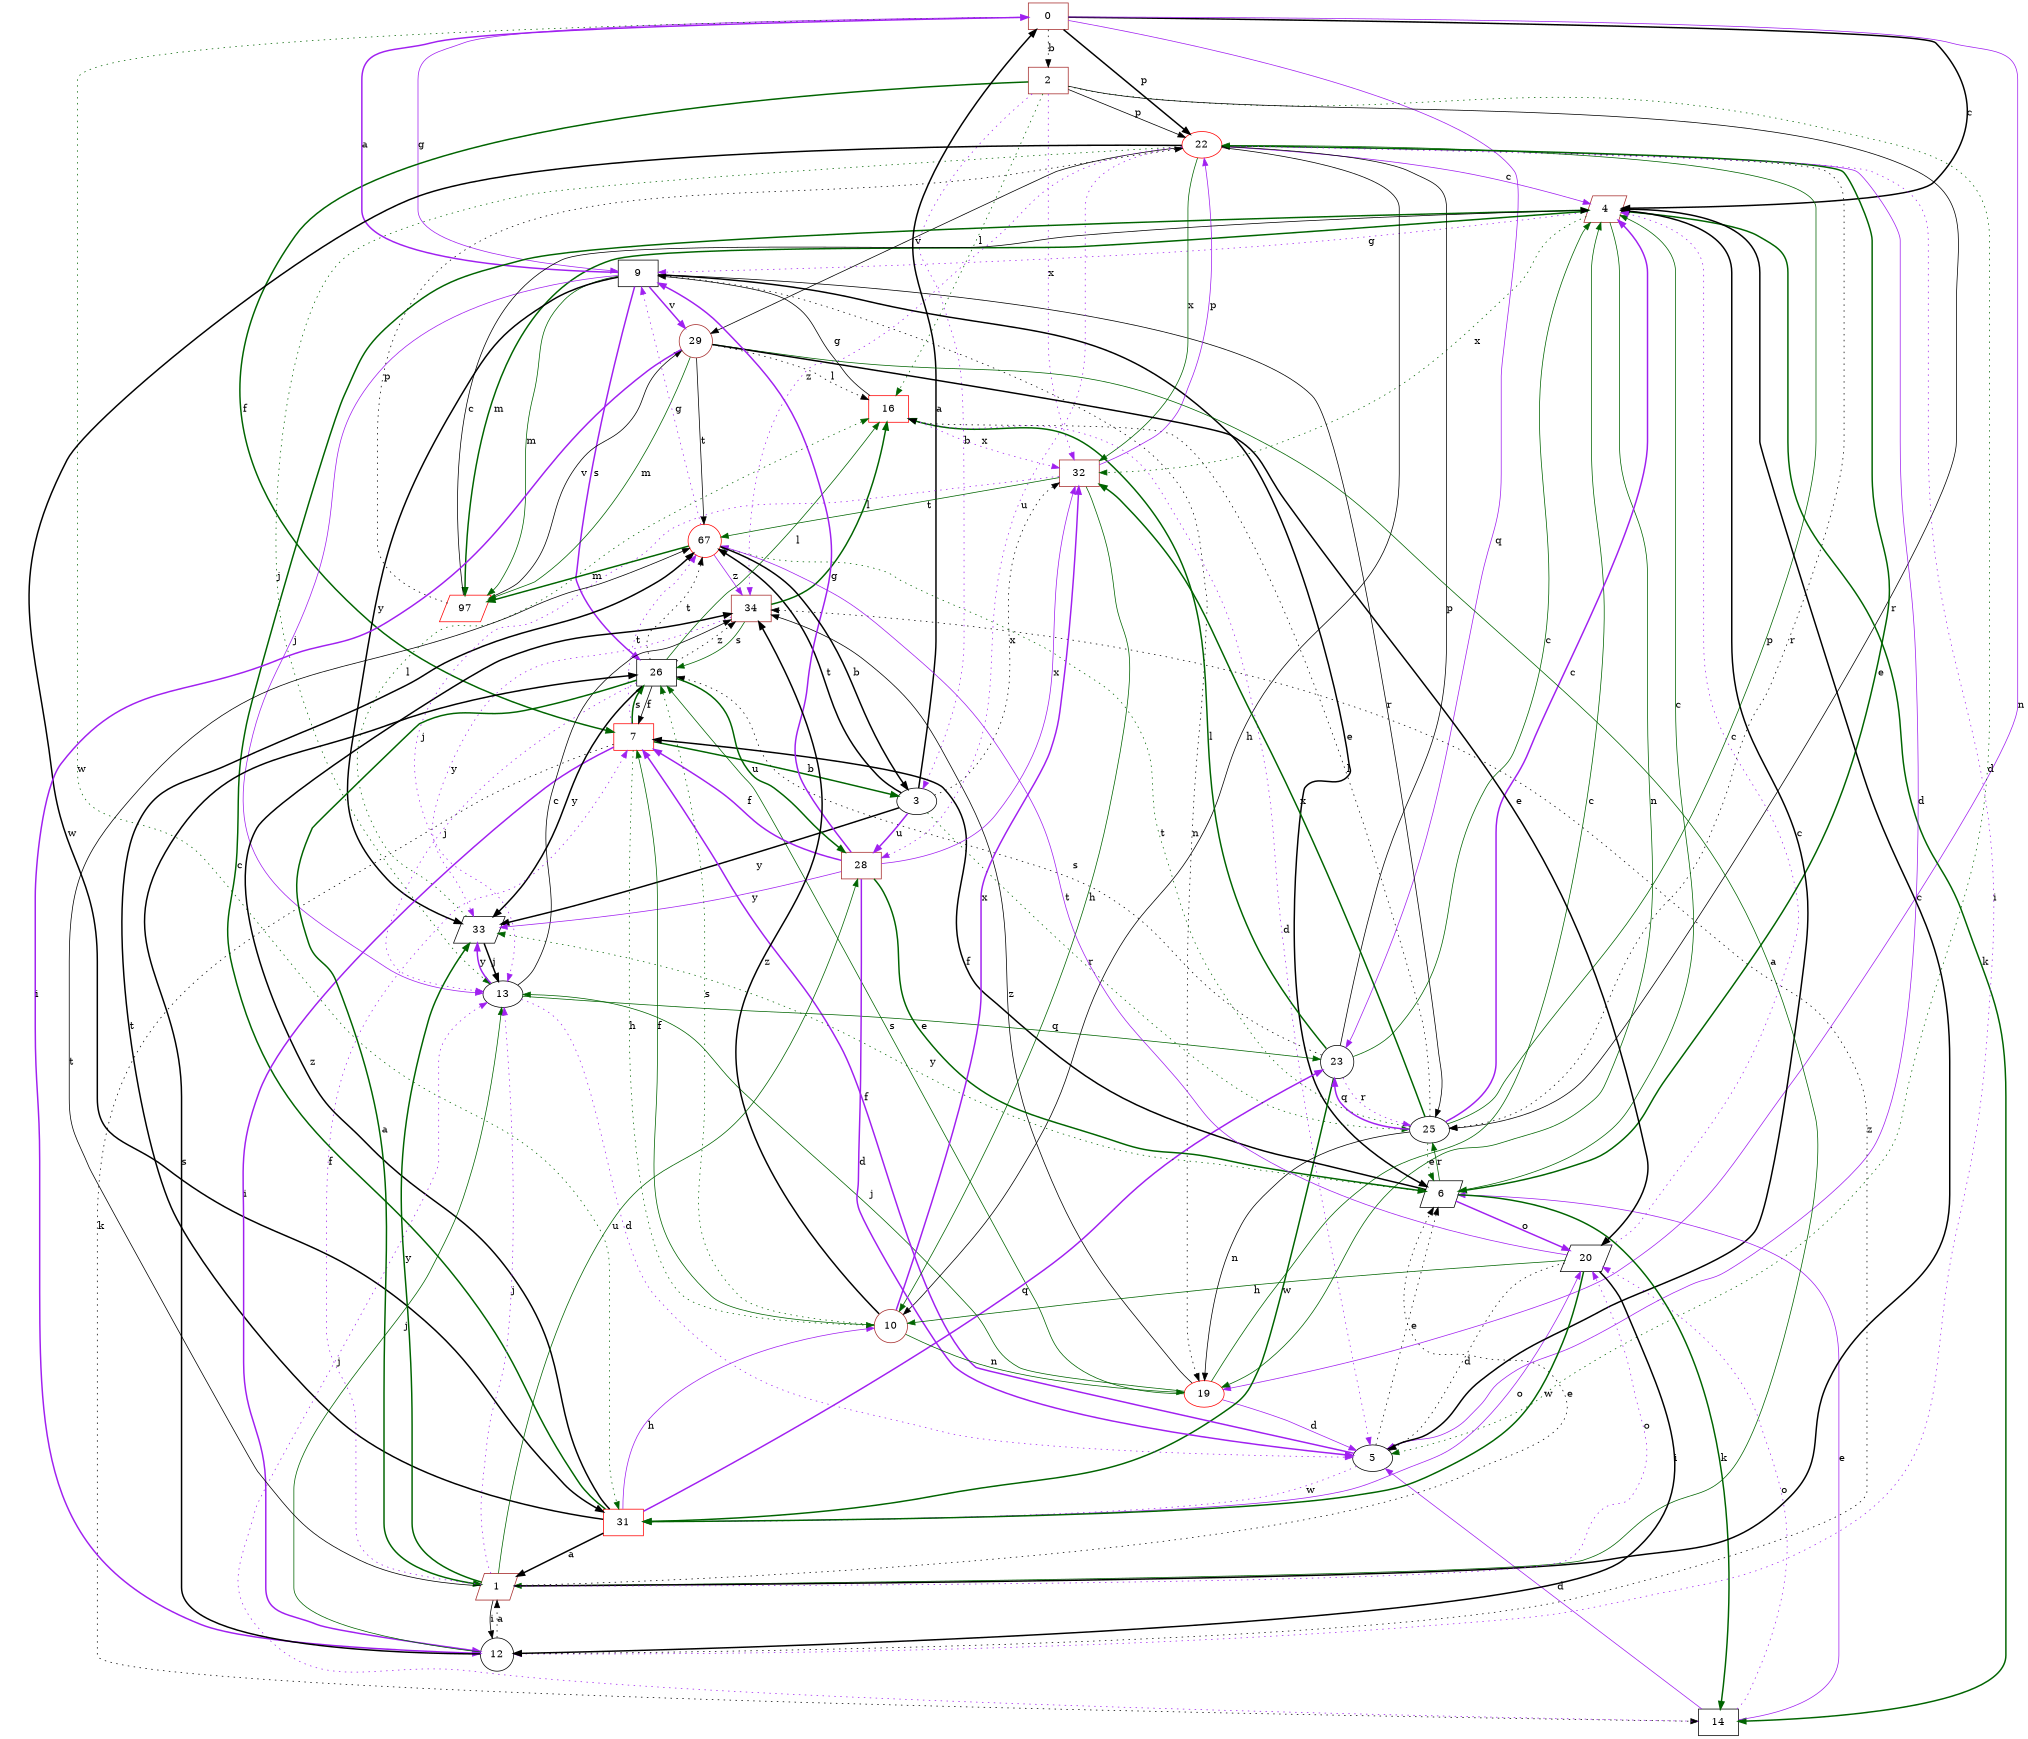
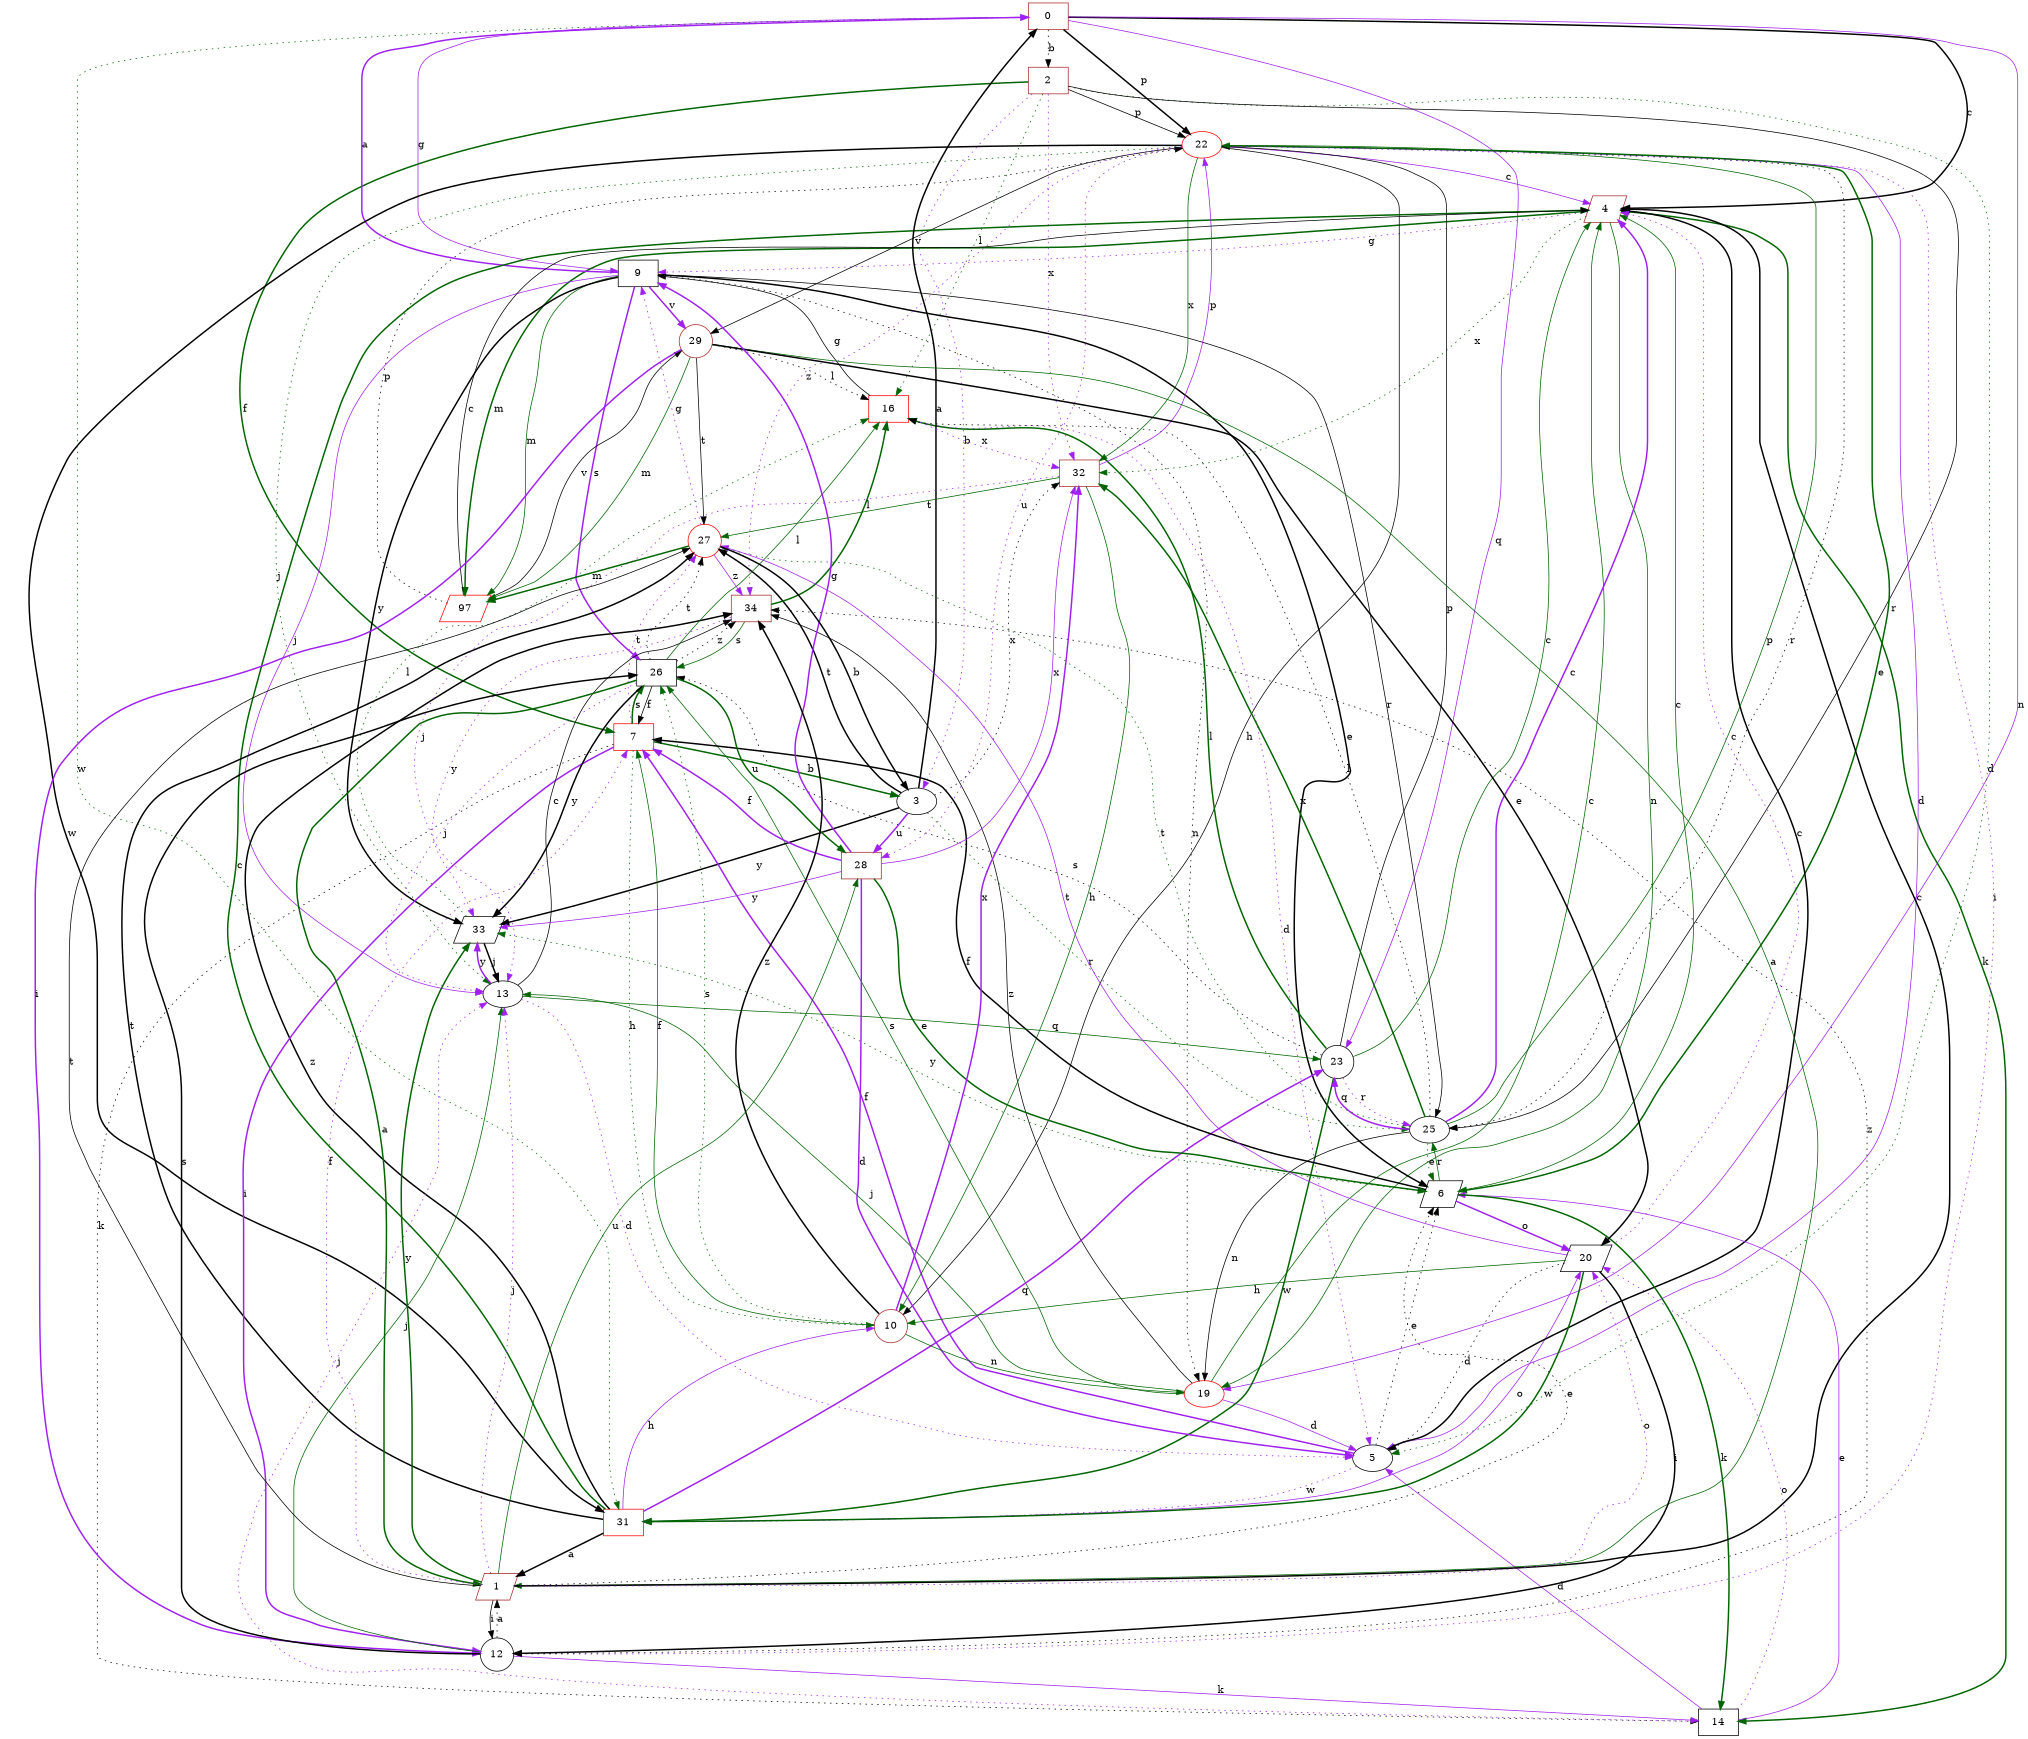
(705, 541) -> (705, 541)
none -> (1102, 1688)
